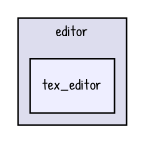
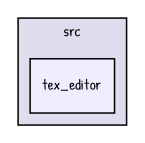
(72, 32) -> (72, 32)
